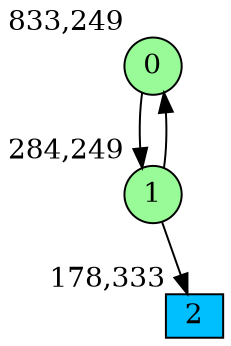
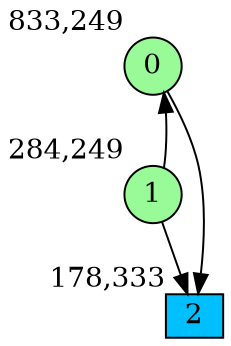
(140, 120) -> (201, 179)
